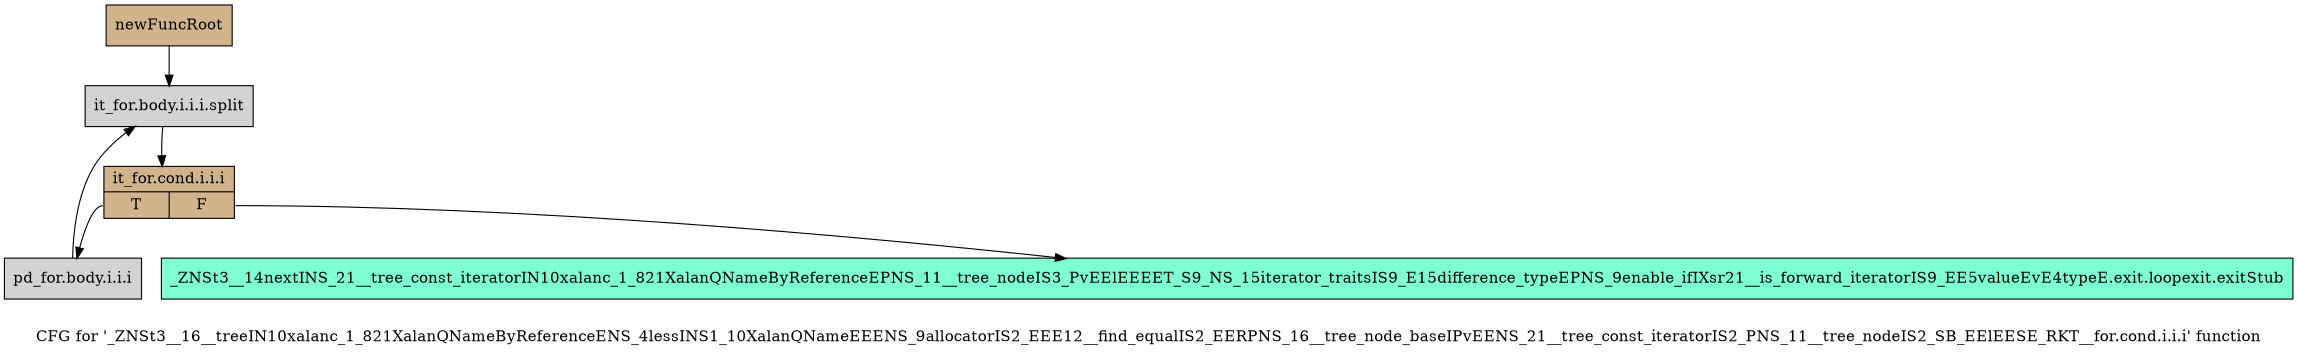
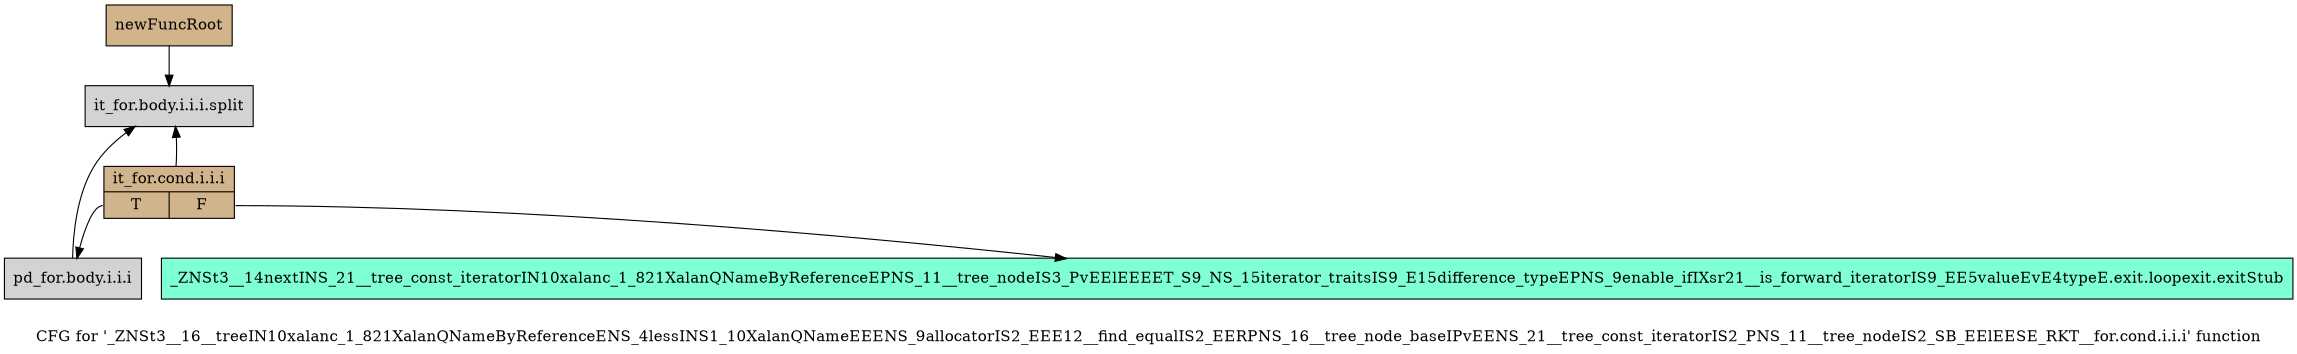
(162, 141) -> (177, 152)
